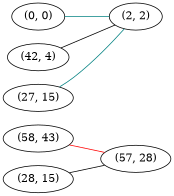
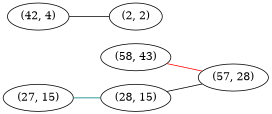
(38, 17) -> none
(94, 60) -> (87, 98)
